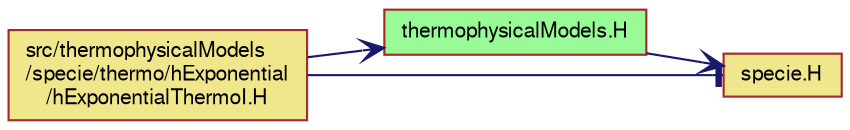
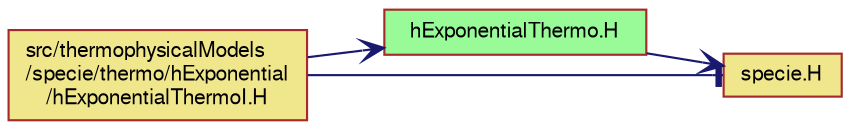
(515, 32) -> (515, 32)
